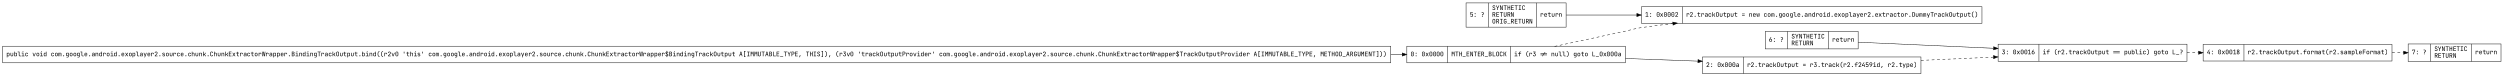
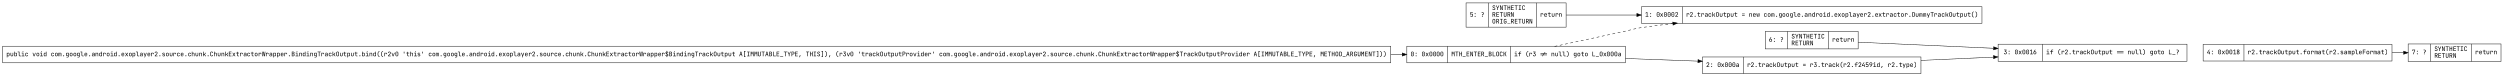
(2113, 52) -> (2113, 52)
(2193, 53) -> none
(2398, 53) -> (2398, 53)
(1957, 59) -> (1957, 59)
